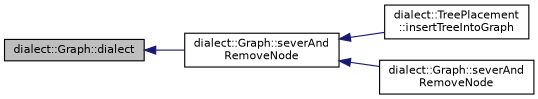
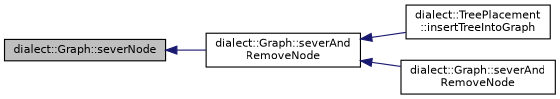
(74, 50) -> (85, 50)
